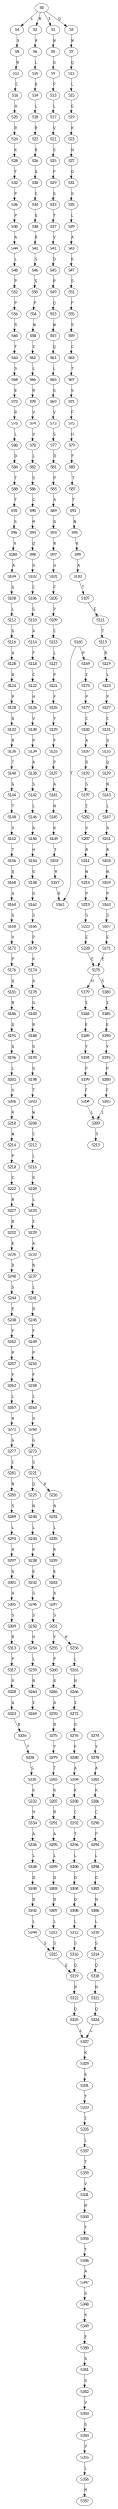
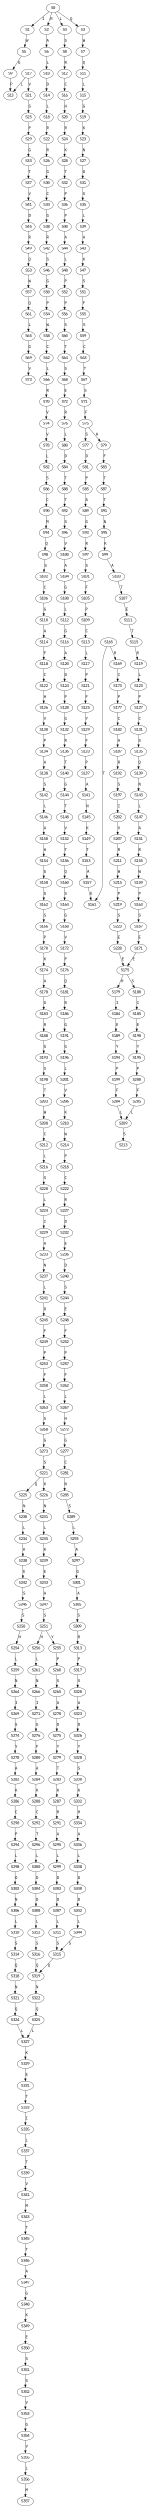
(53, 105) -> (20, 84)
(53, 433) -> (85, 433)
none -> (15, 1724)
